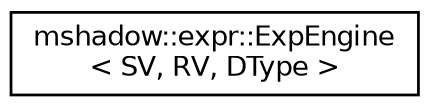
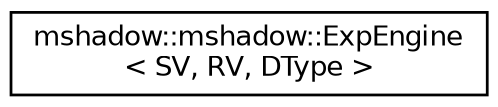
(215, 54) -> (249, 54)
